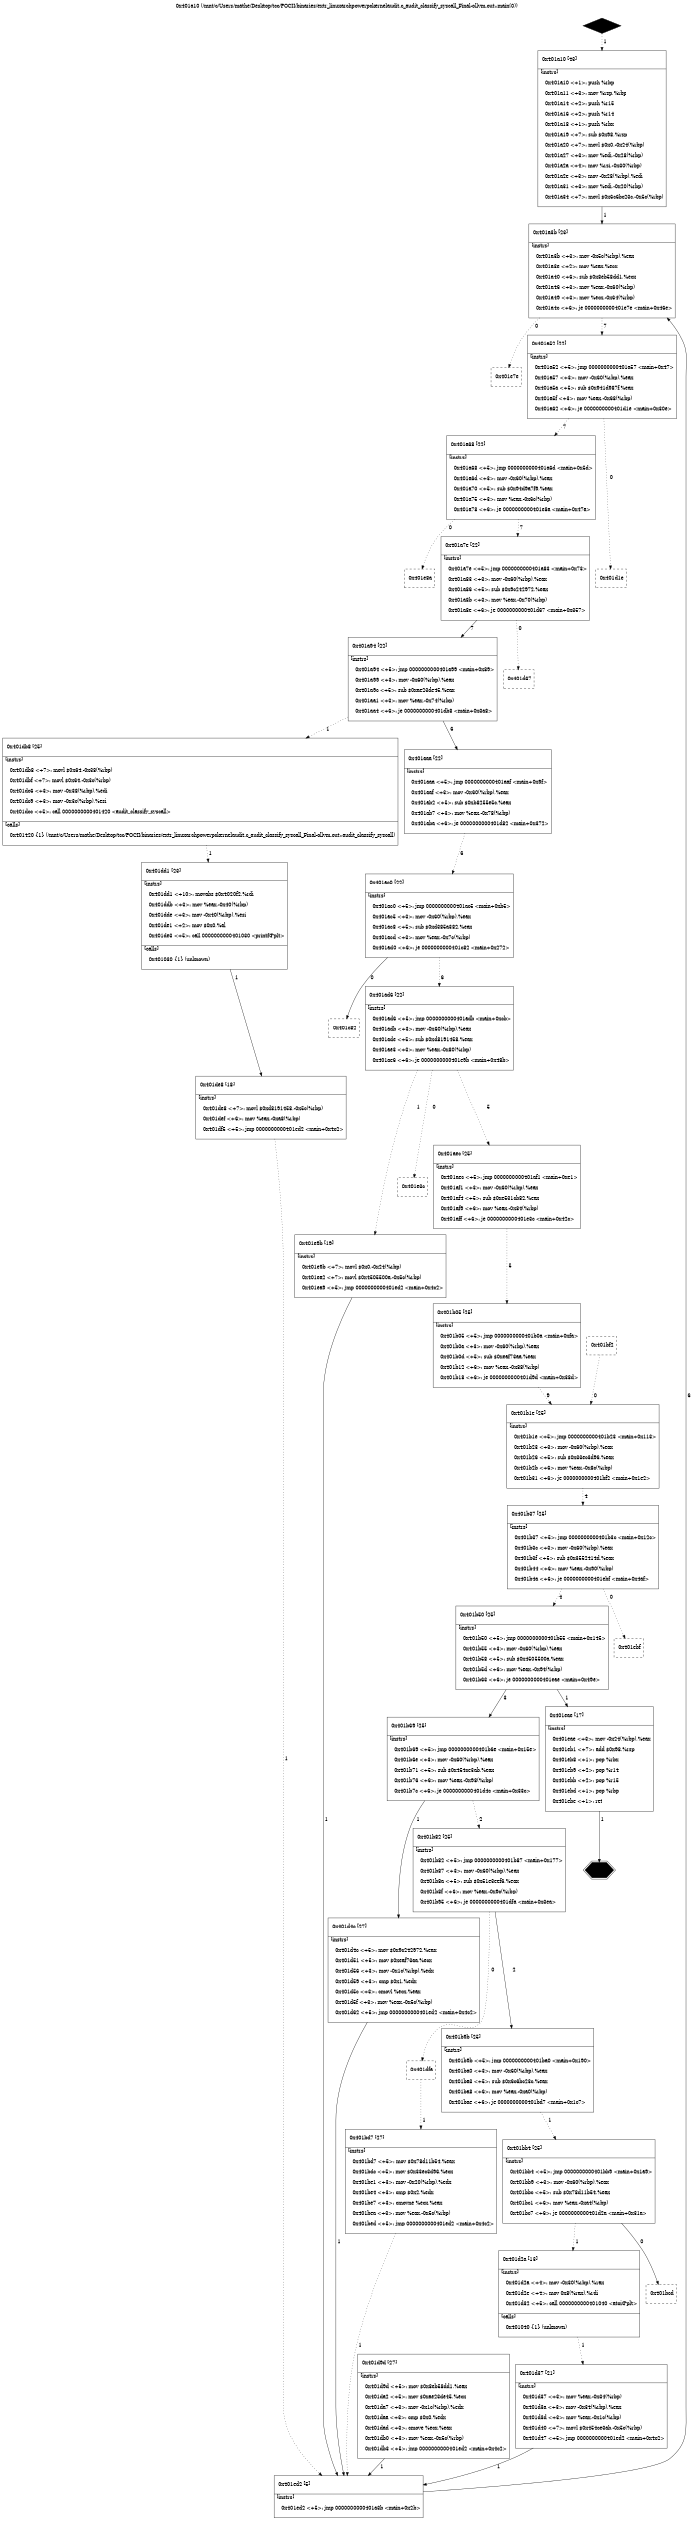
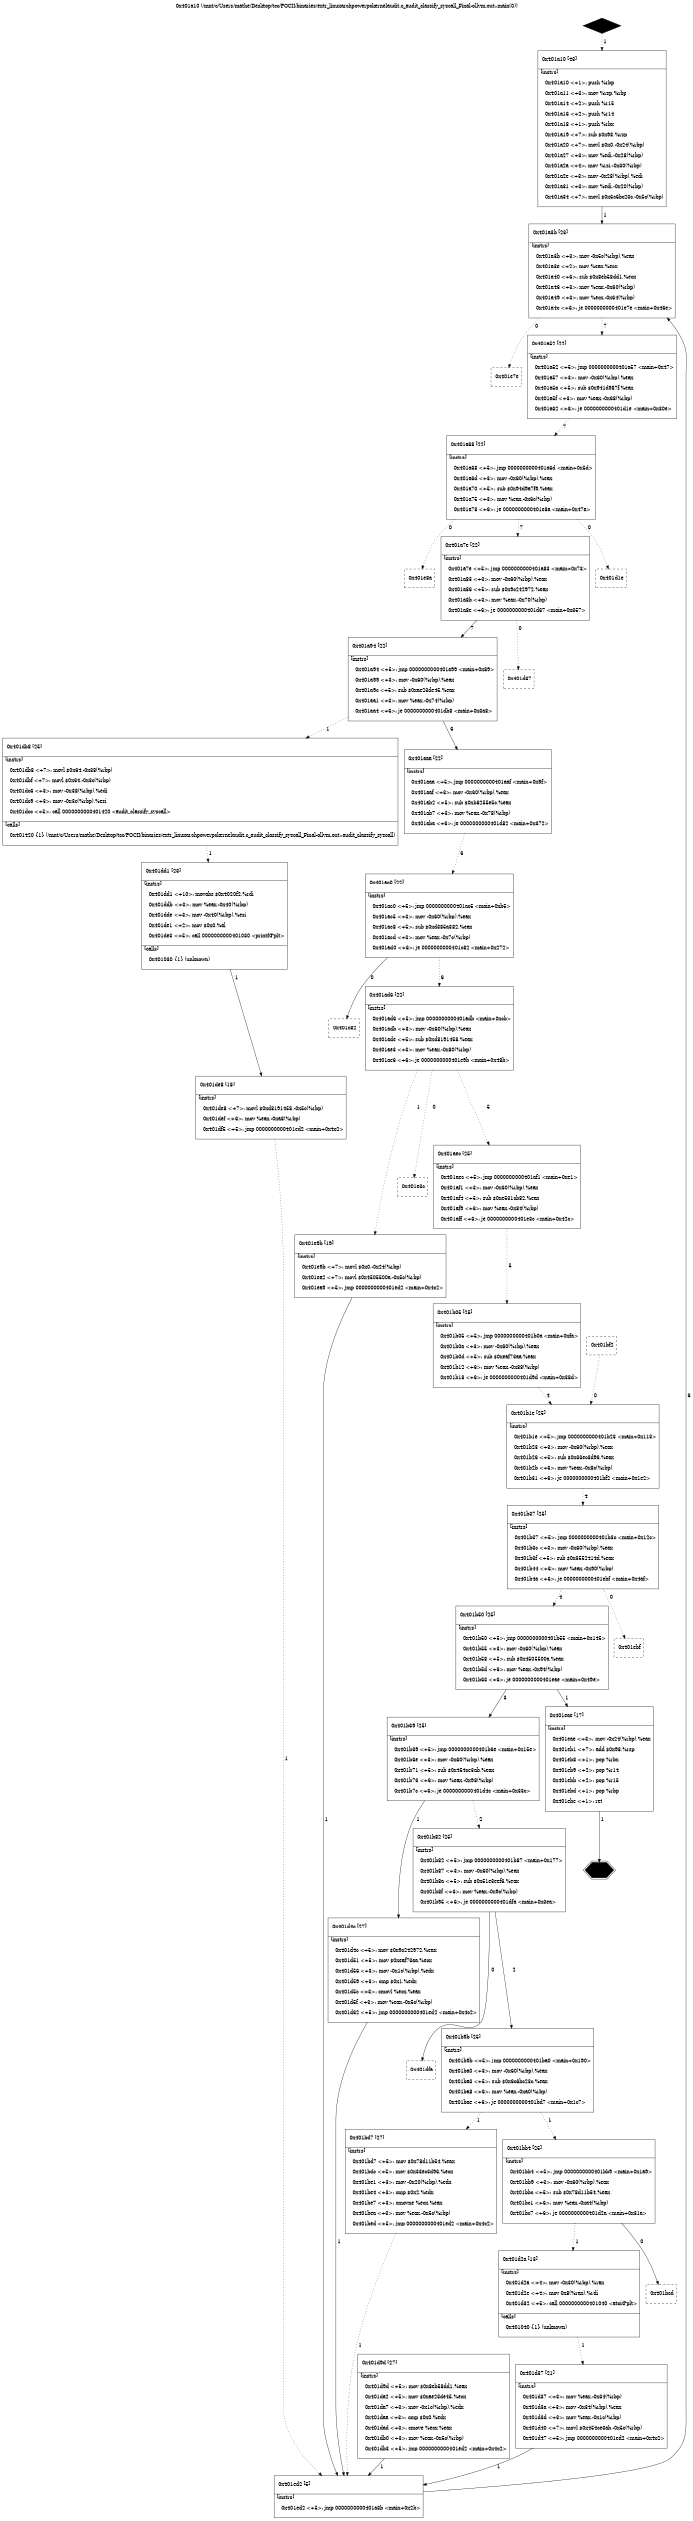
(607, 492) -> (595, 541)
(547, 1396) -> (547, 1396)
(485, 2007) -> (485, 2007)
(421, 2103) -> (475, 2119)
